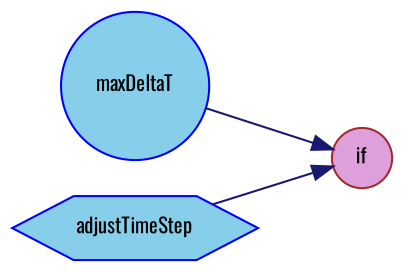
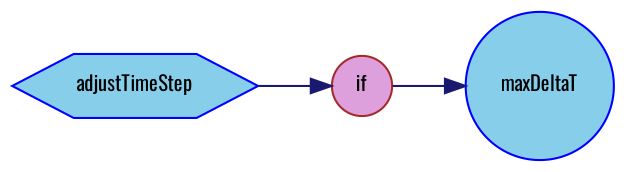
(260, 126) -> (419, 86)
